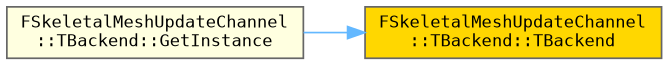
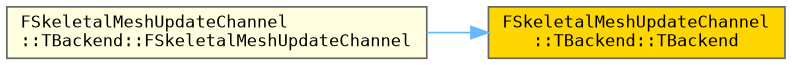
(155, 33) -> (217, 33)
